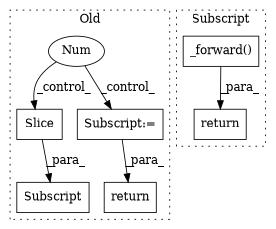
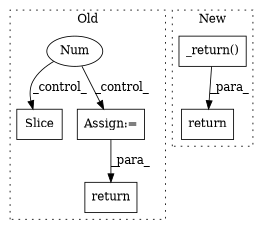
(221, 20) -> (213, 20)
(221, 51) -> (213, 51)
(120, 124) -> (111, 124)
(53, 197) -> none
